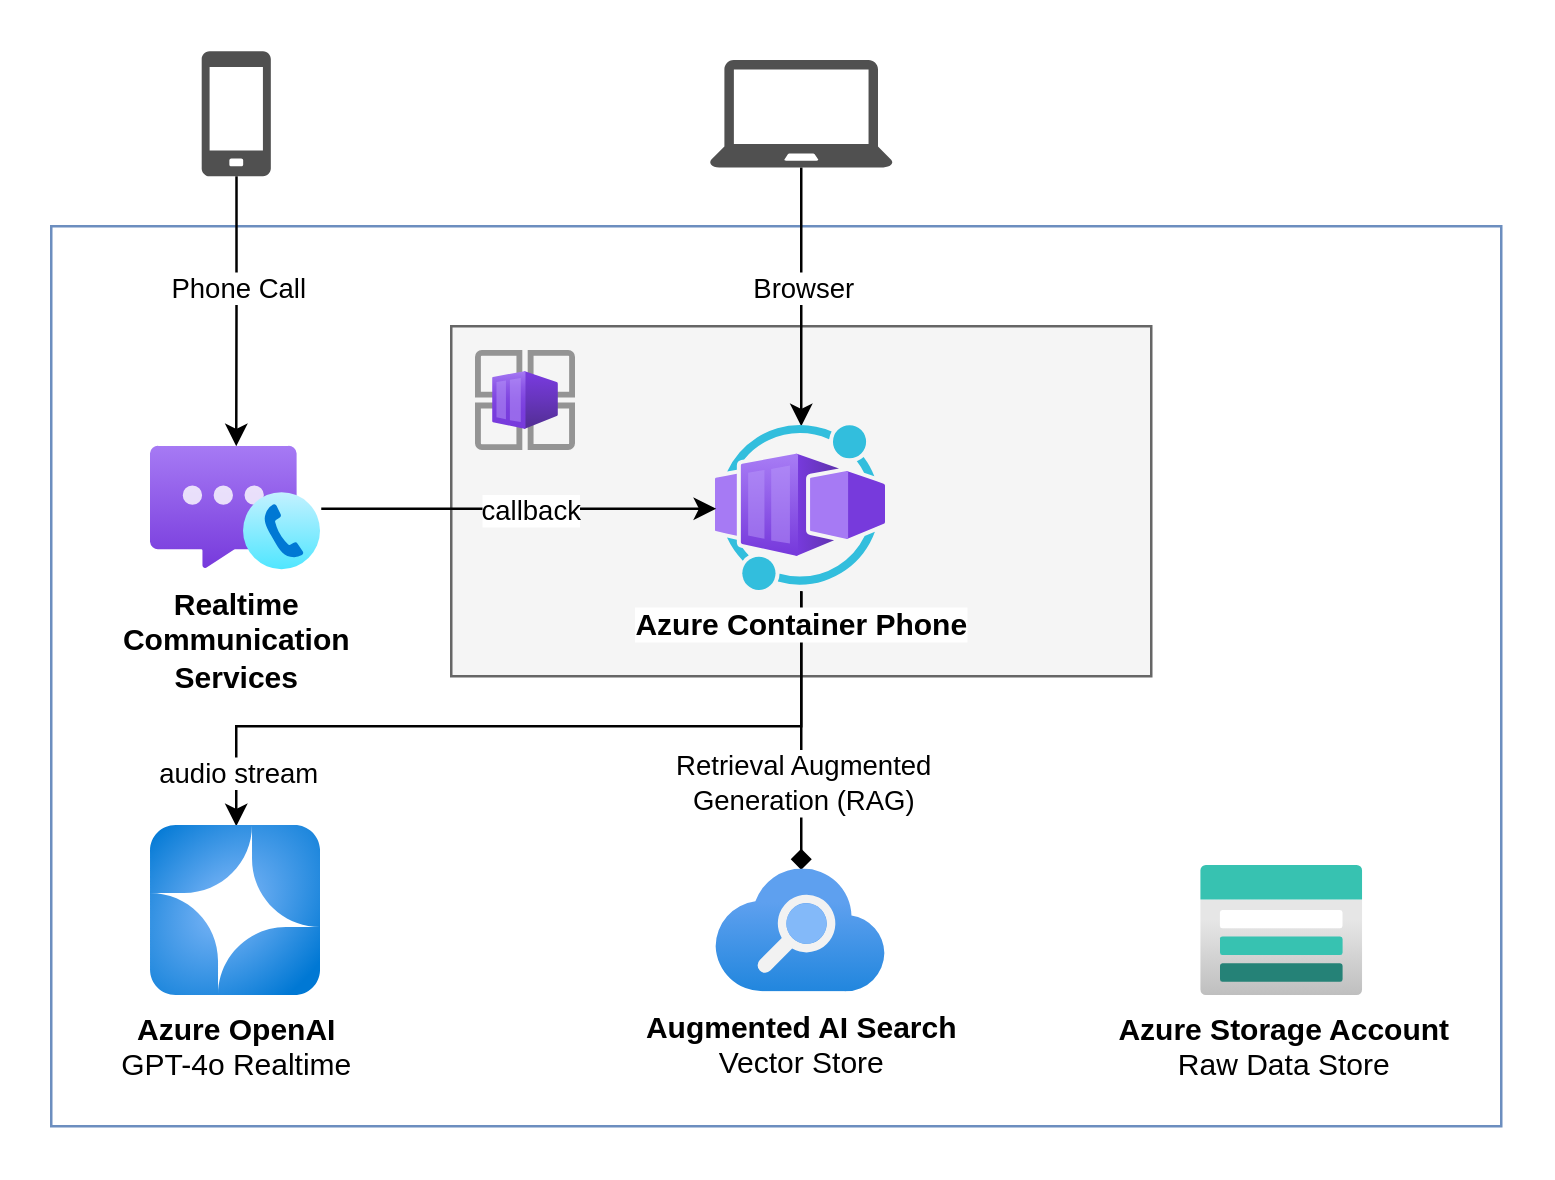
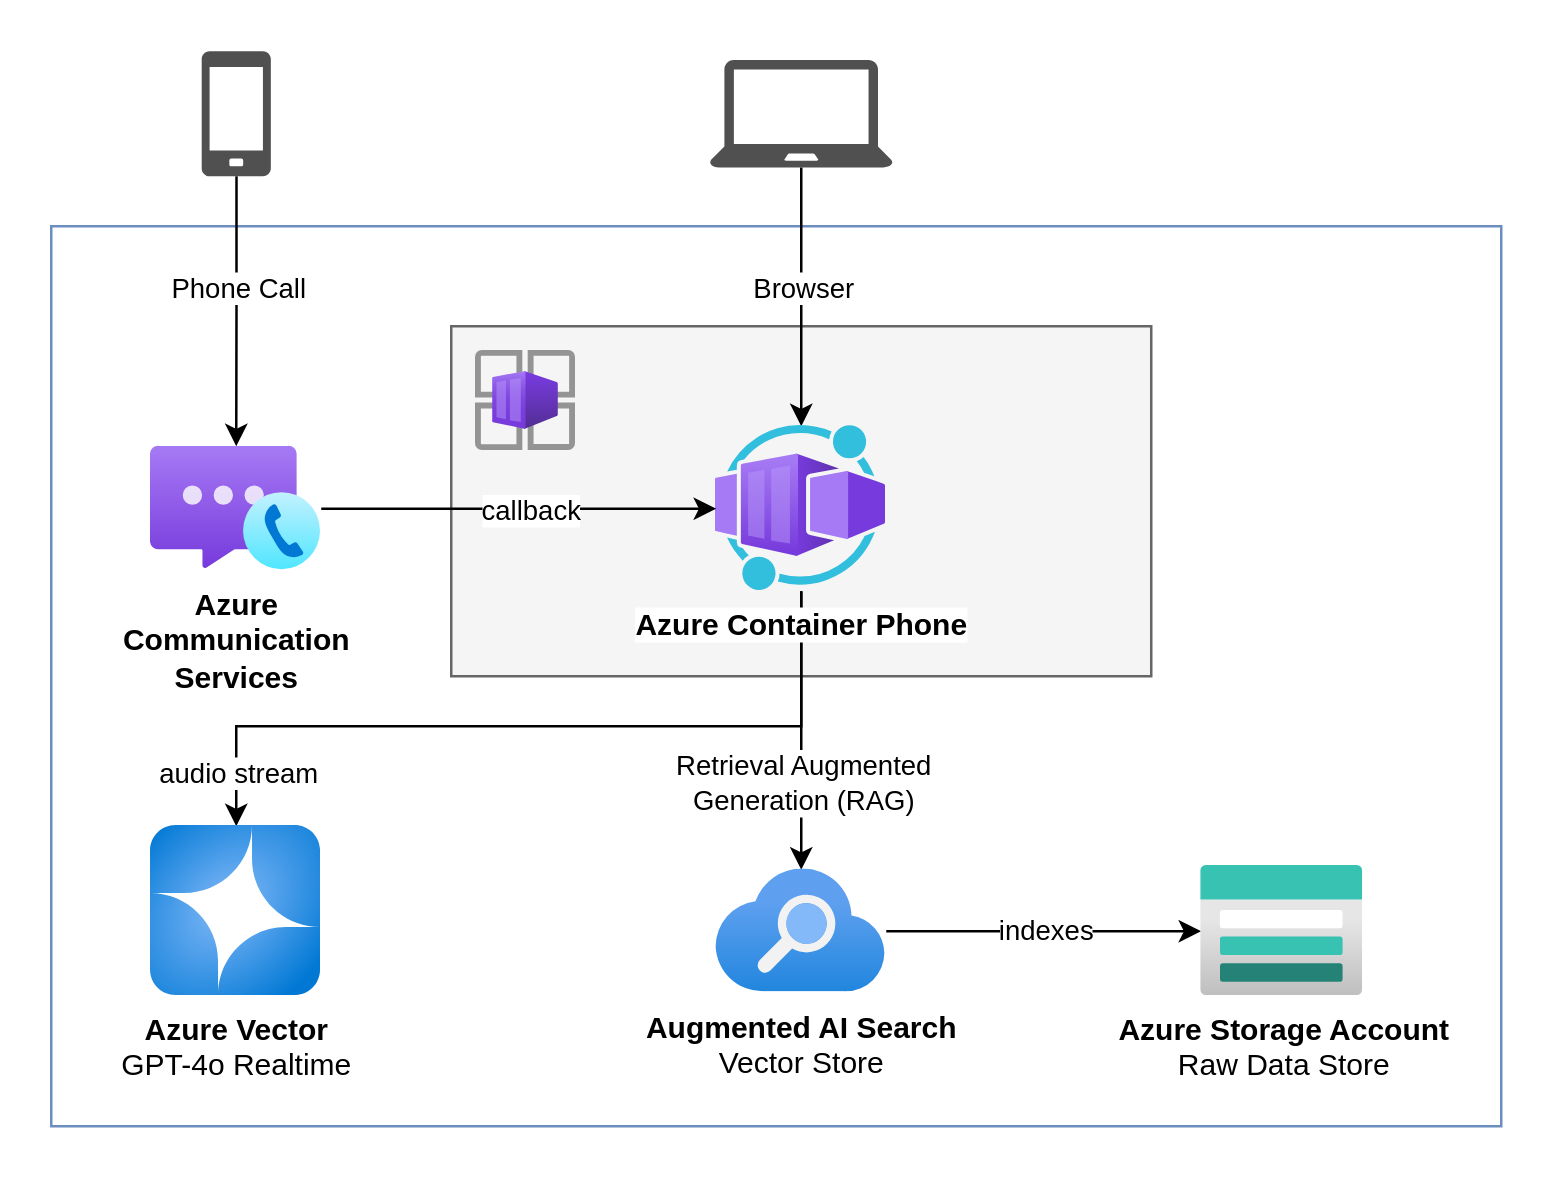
(238, 643) -> (238, 643)
(801, 849) -> (801, 850)
none -> (1036, 931)
(238, 1050) -> (238, 1050)
